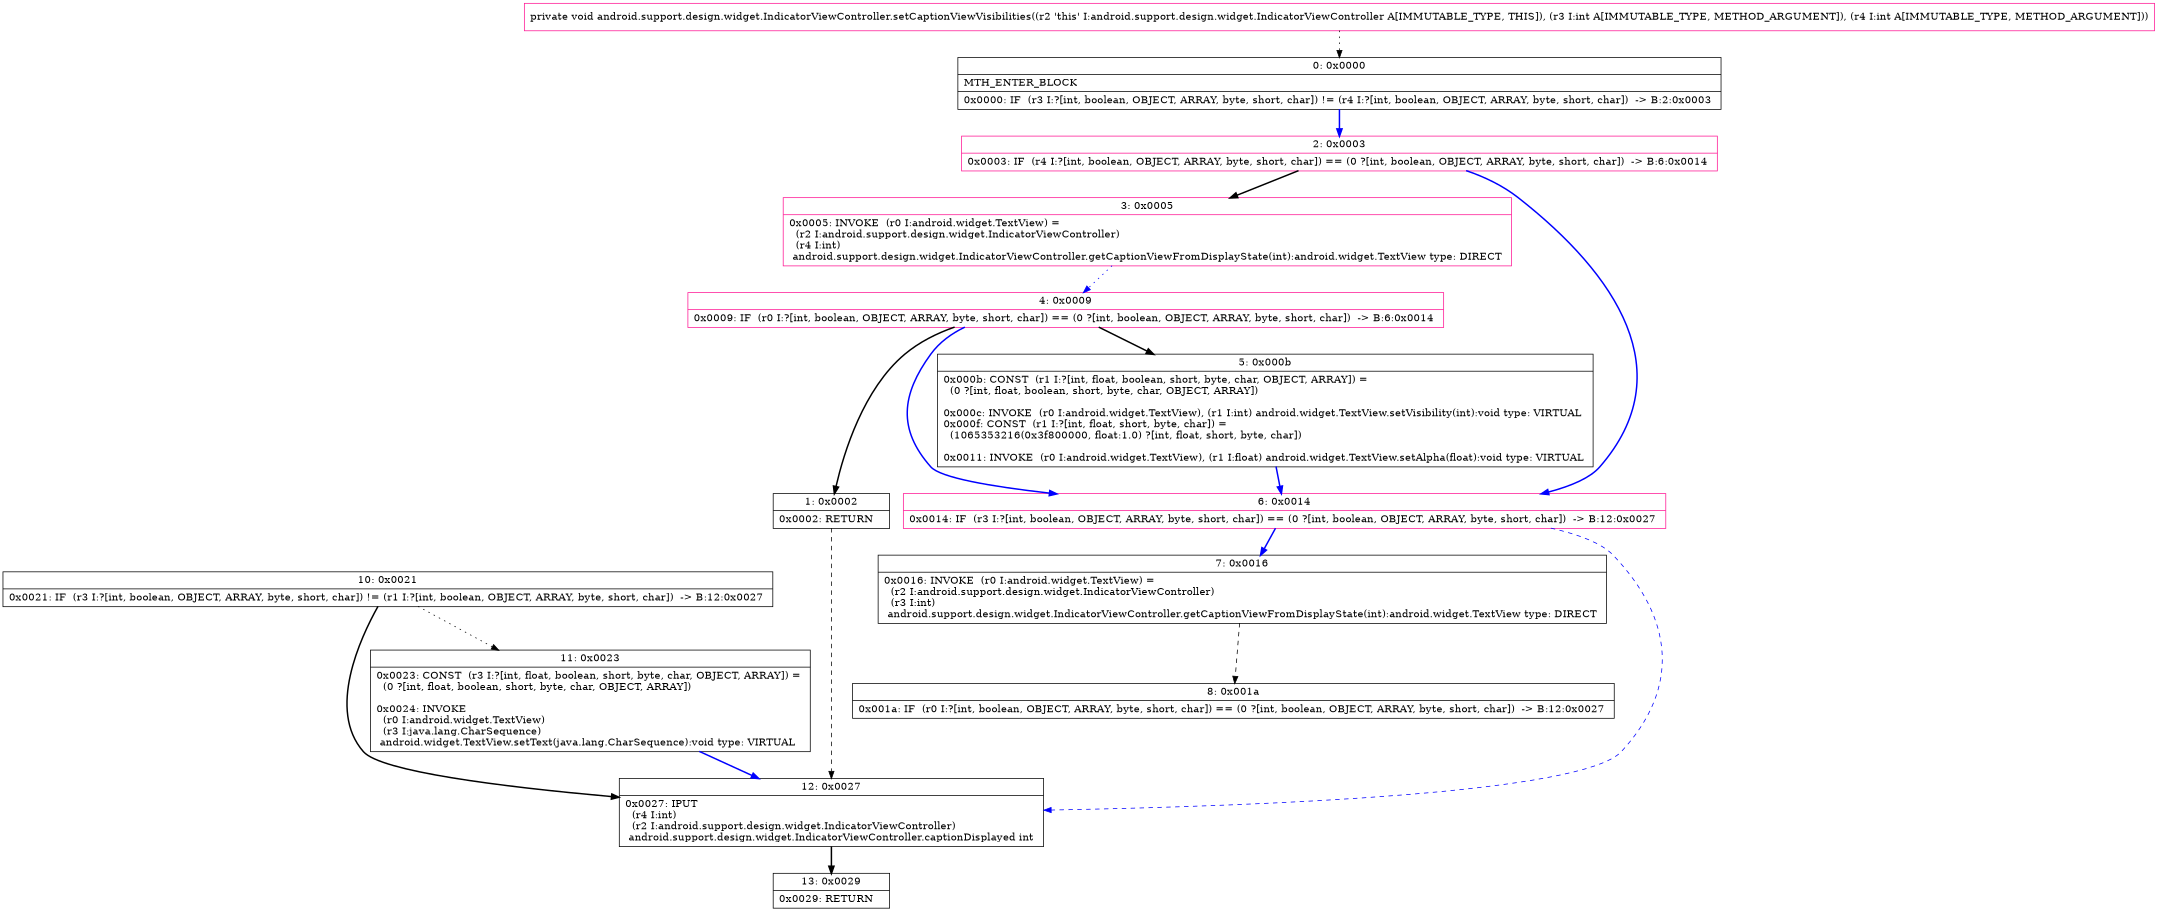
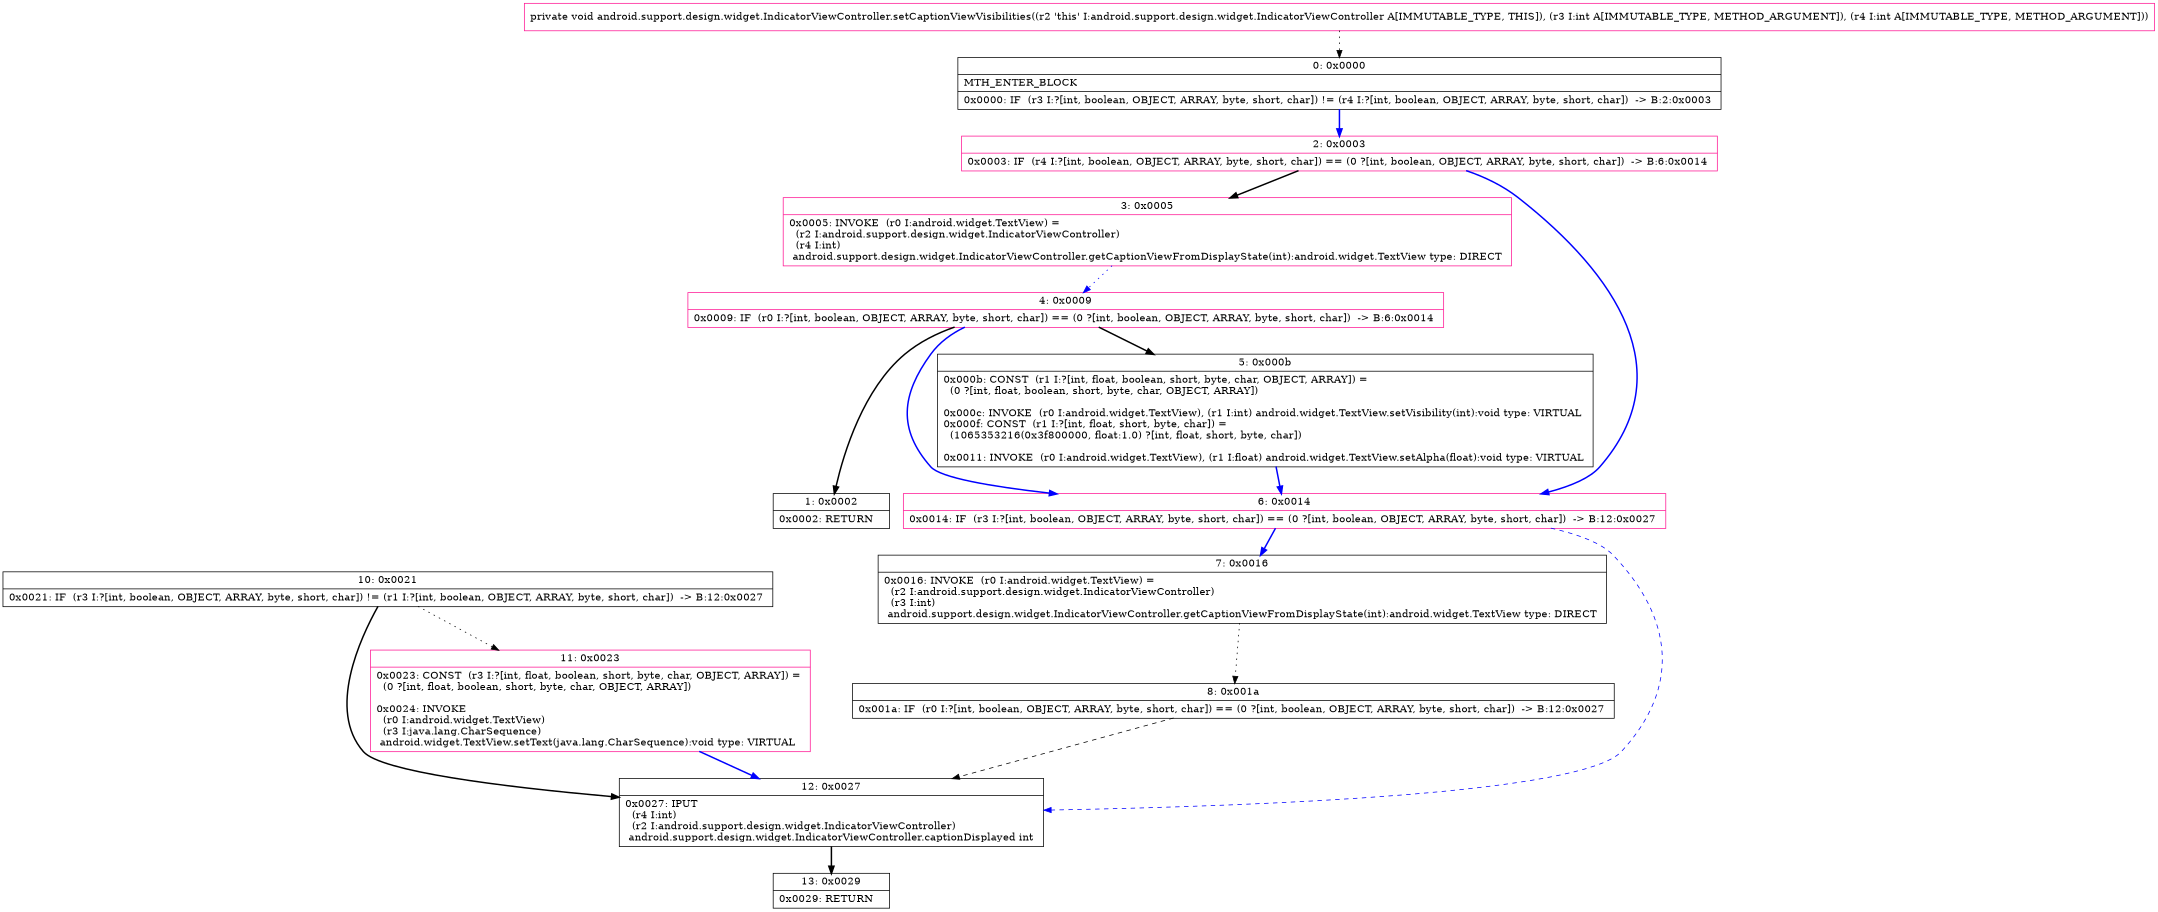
(831, 650) -> (1066, 747)
(1237, 650) -> (1237, 650)
(590, 701) -> (590, 701)
